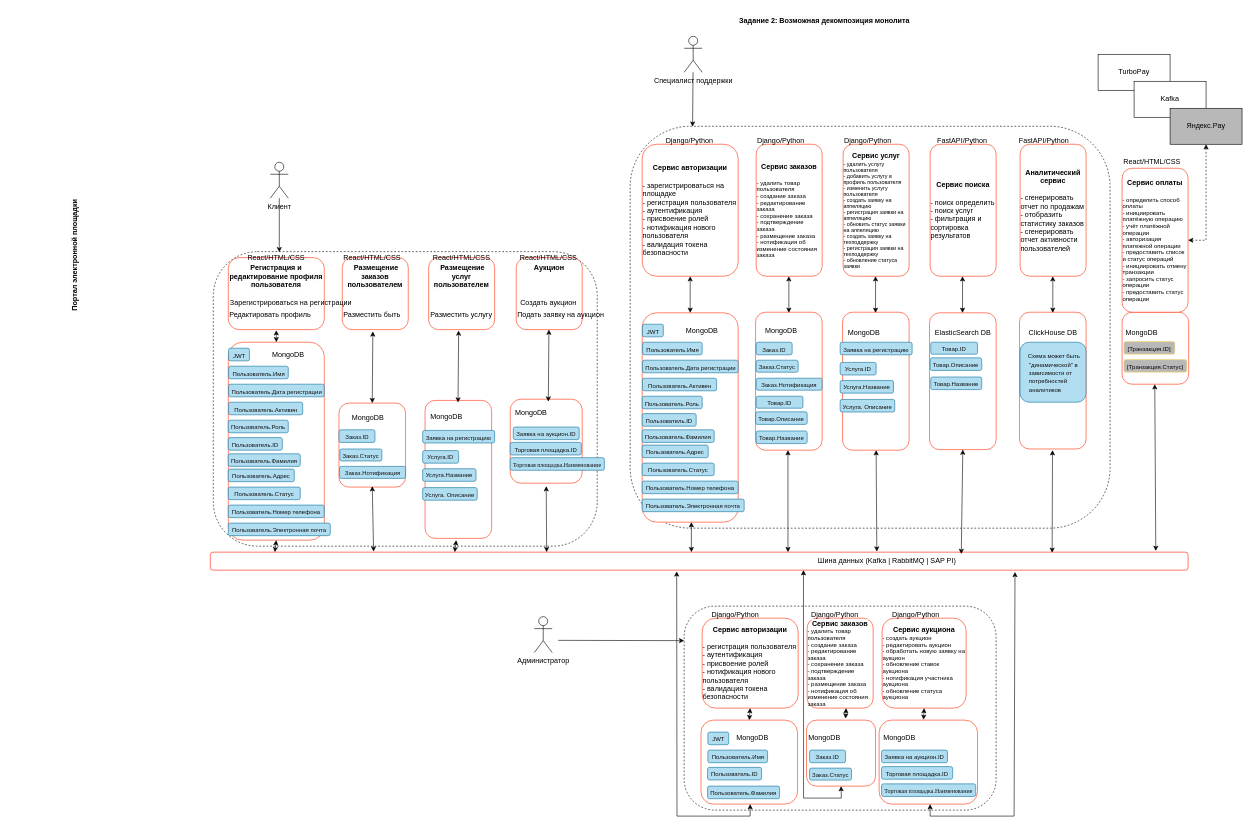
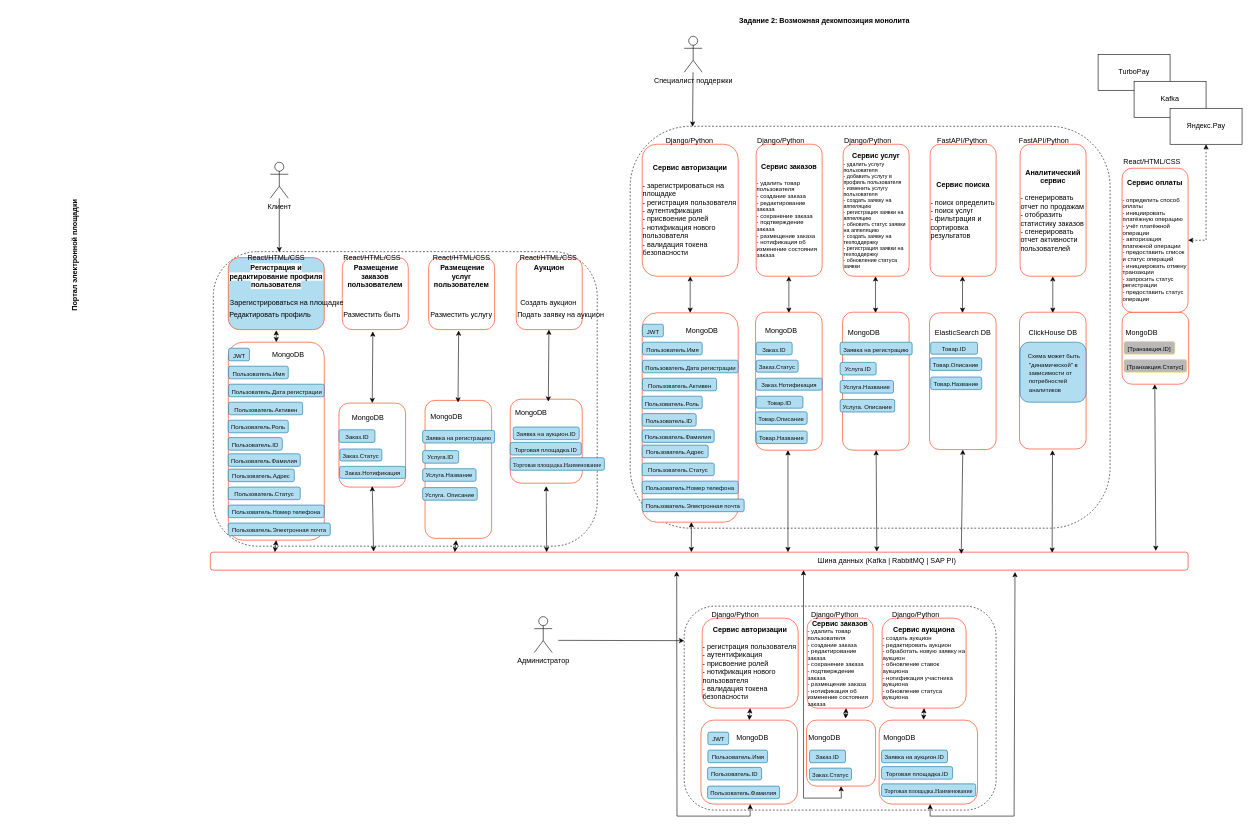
(1206, 126) -> (1206, 126)
(1155, 240) -> (1155, 240)
(276, 294) -> (276, 294)
(295, 303) -> (289, 303)
